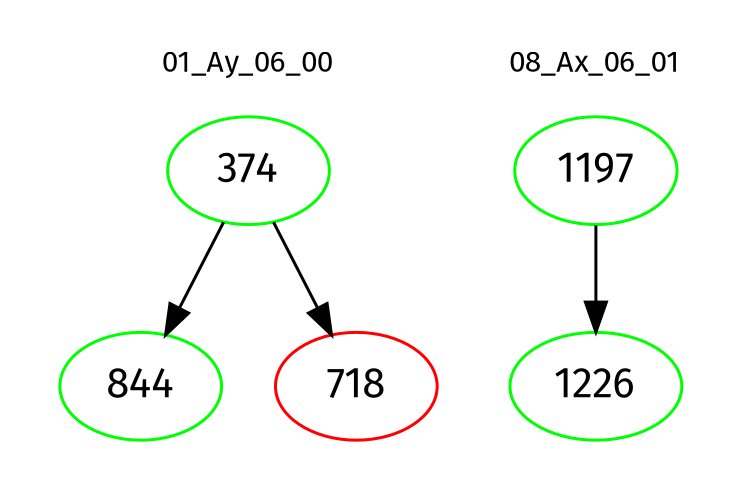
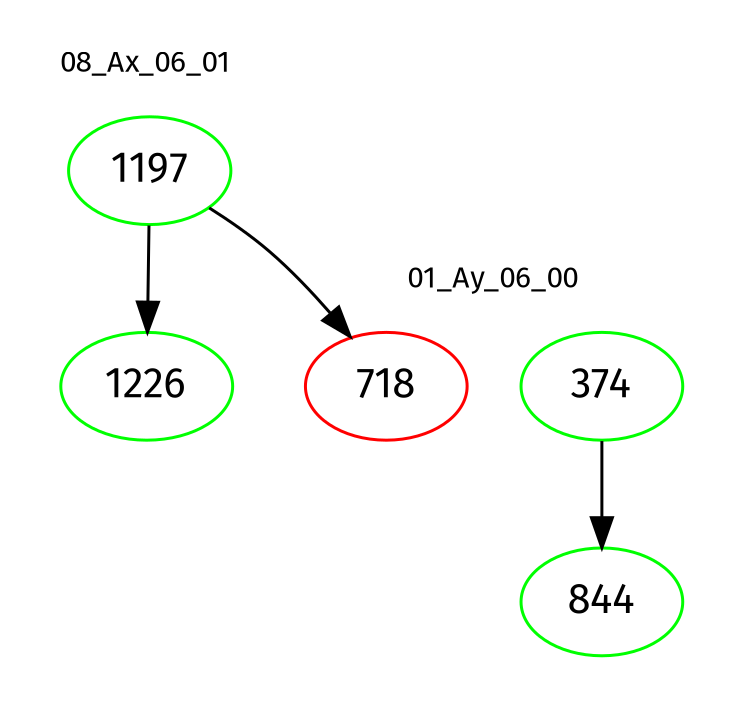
(296, 265) -> (300, 280)
